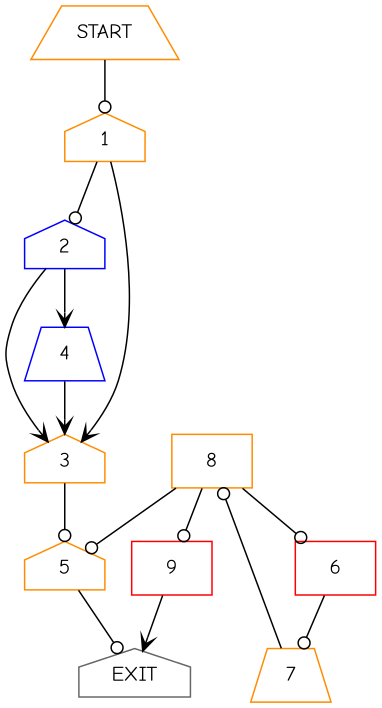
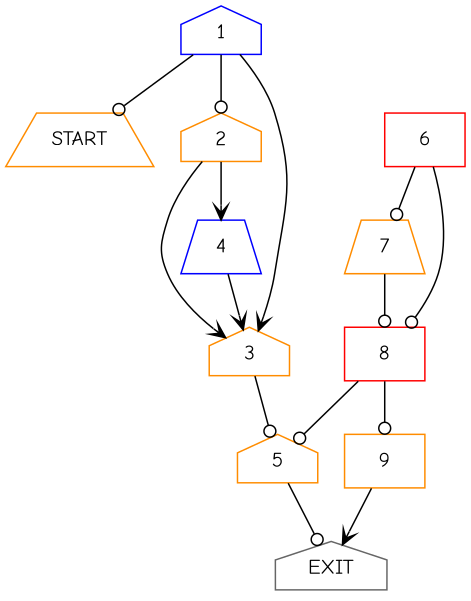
(105, 80) -> (159, 80)
(105, 140) -> (221, 33)
(65, 247) -> (221, 140)
(212, 461) -> (385, 354)
(269, 511) -> (443, 245)
(172, 568) -> (385, 461)
